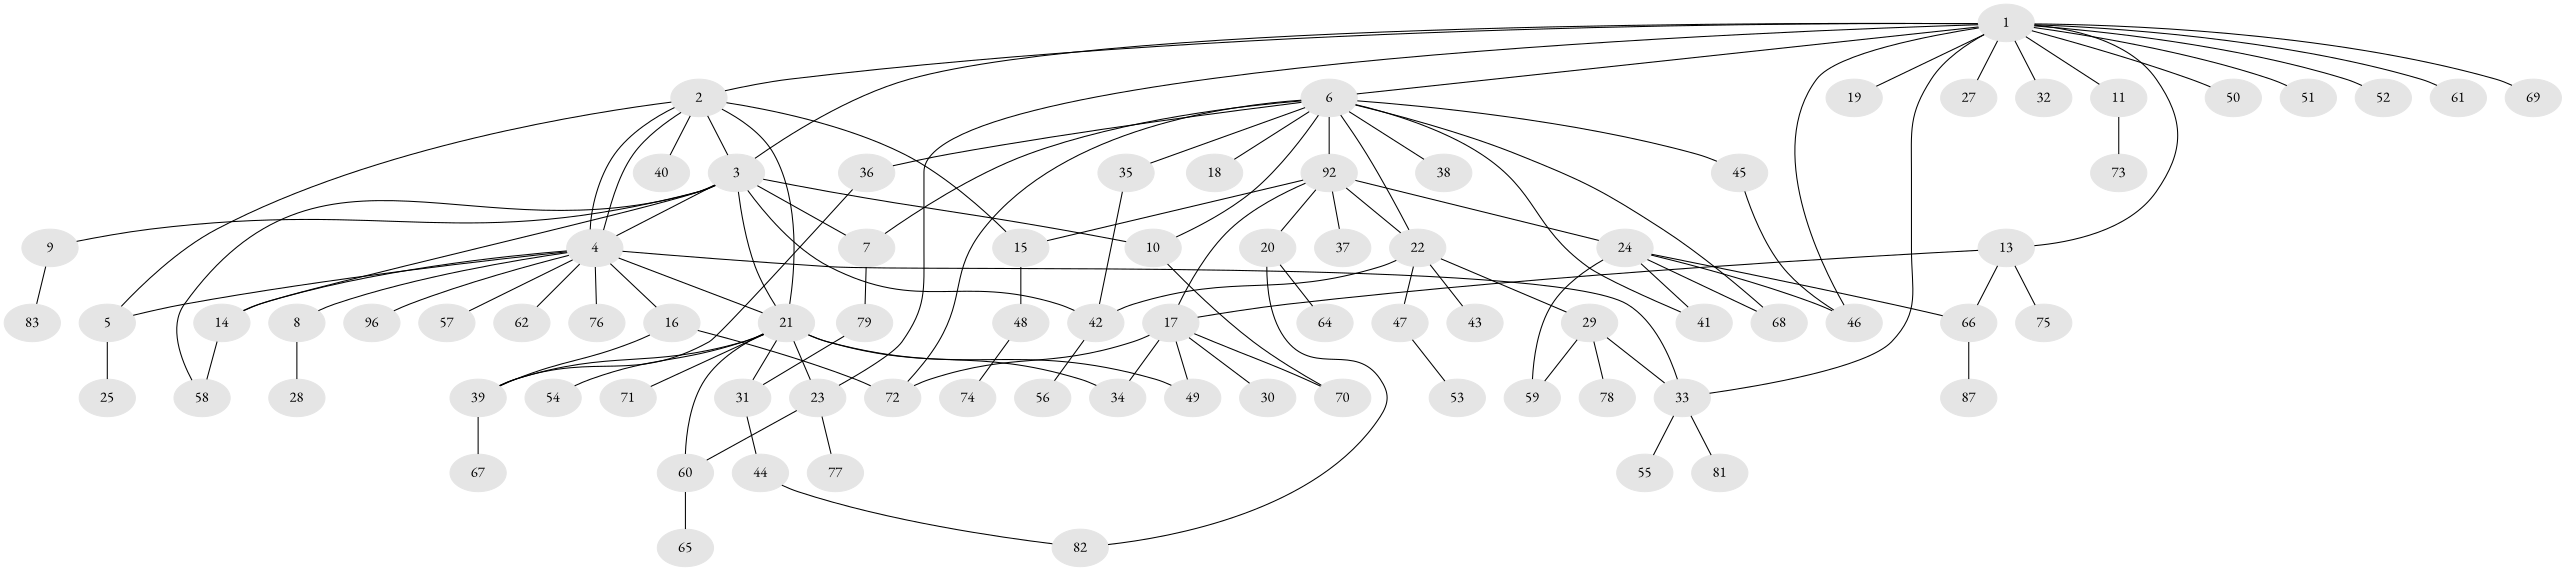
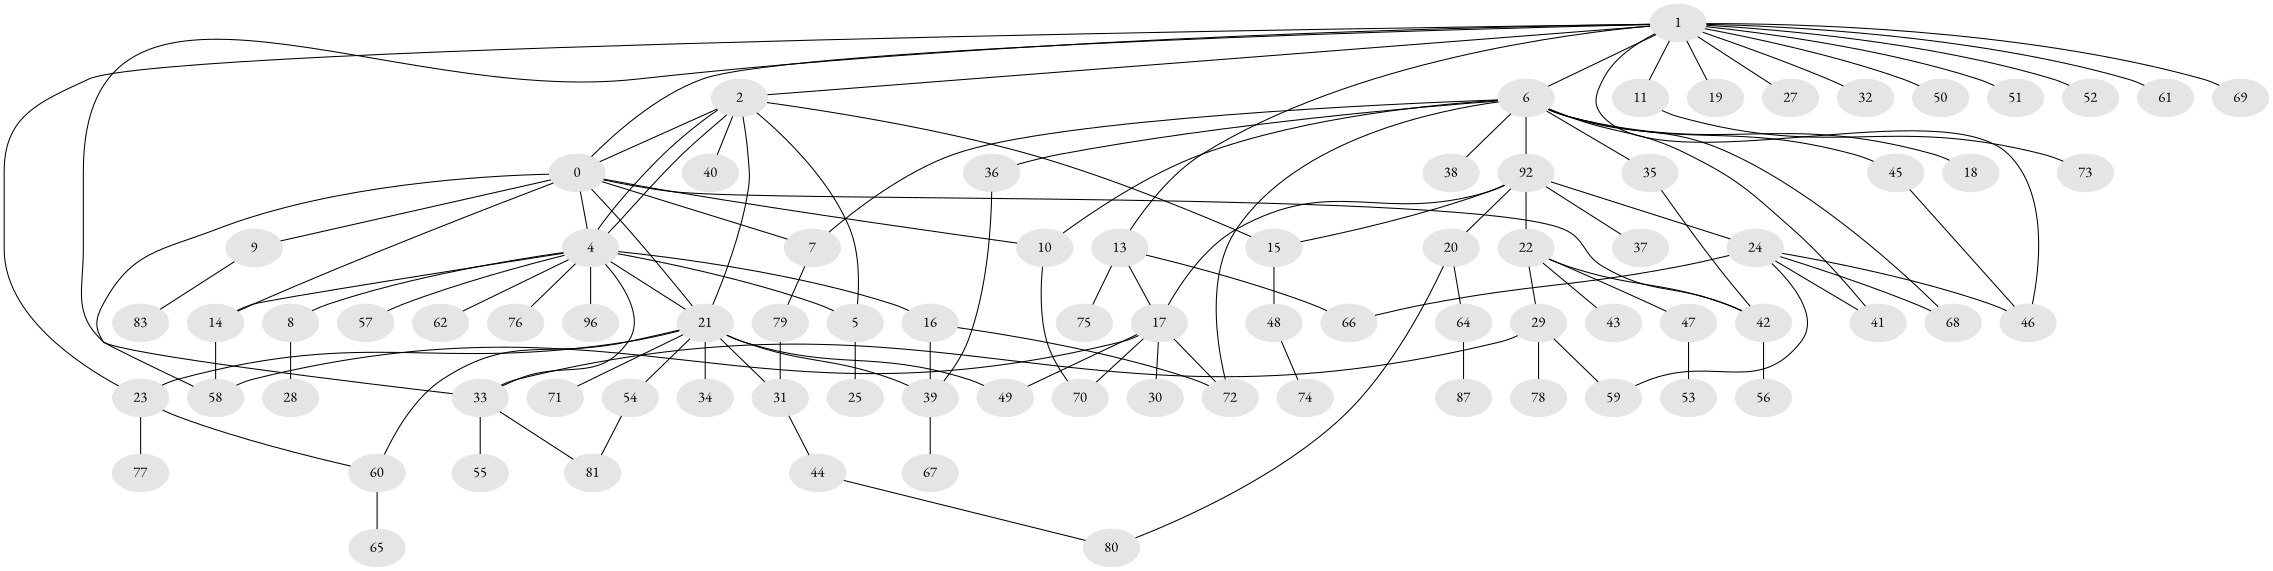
(1377, 171) -> none
(736, 173) -> (577, 173)
(1144, 360) -> (688, 360)
(1969, 361) -> (1464, 361)
none -> (611, 435)
(1080, 548) -> (1111, 548)
